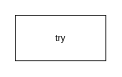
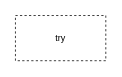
(60, 38) -> (60, 38)
